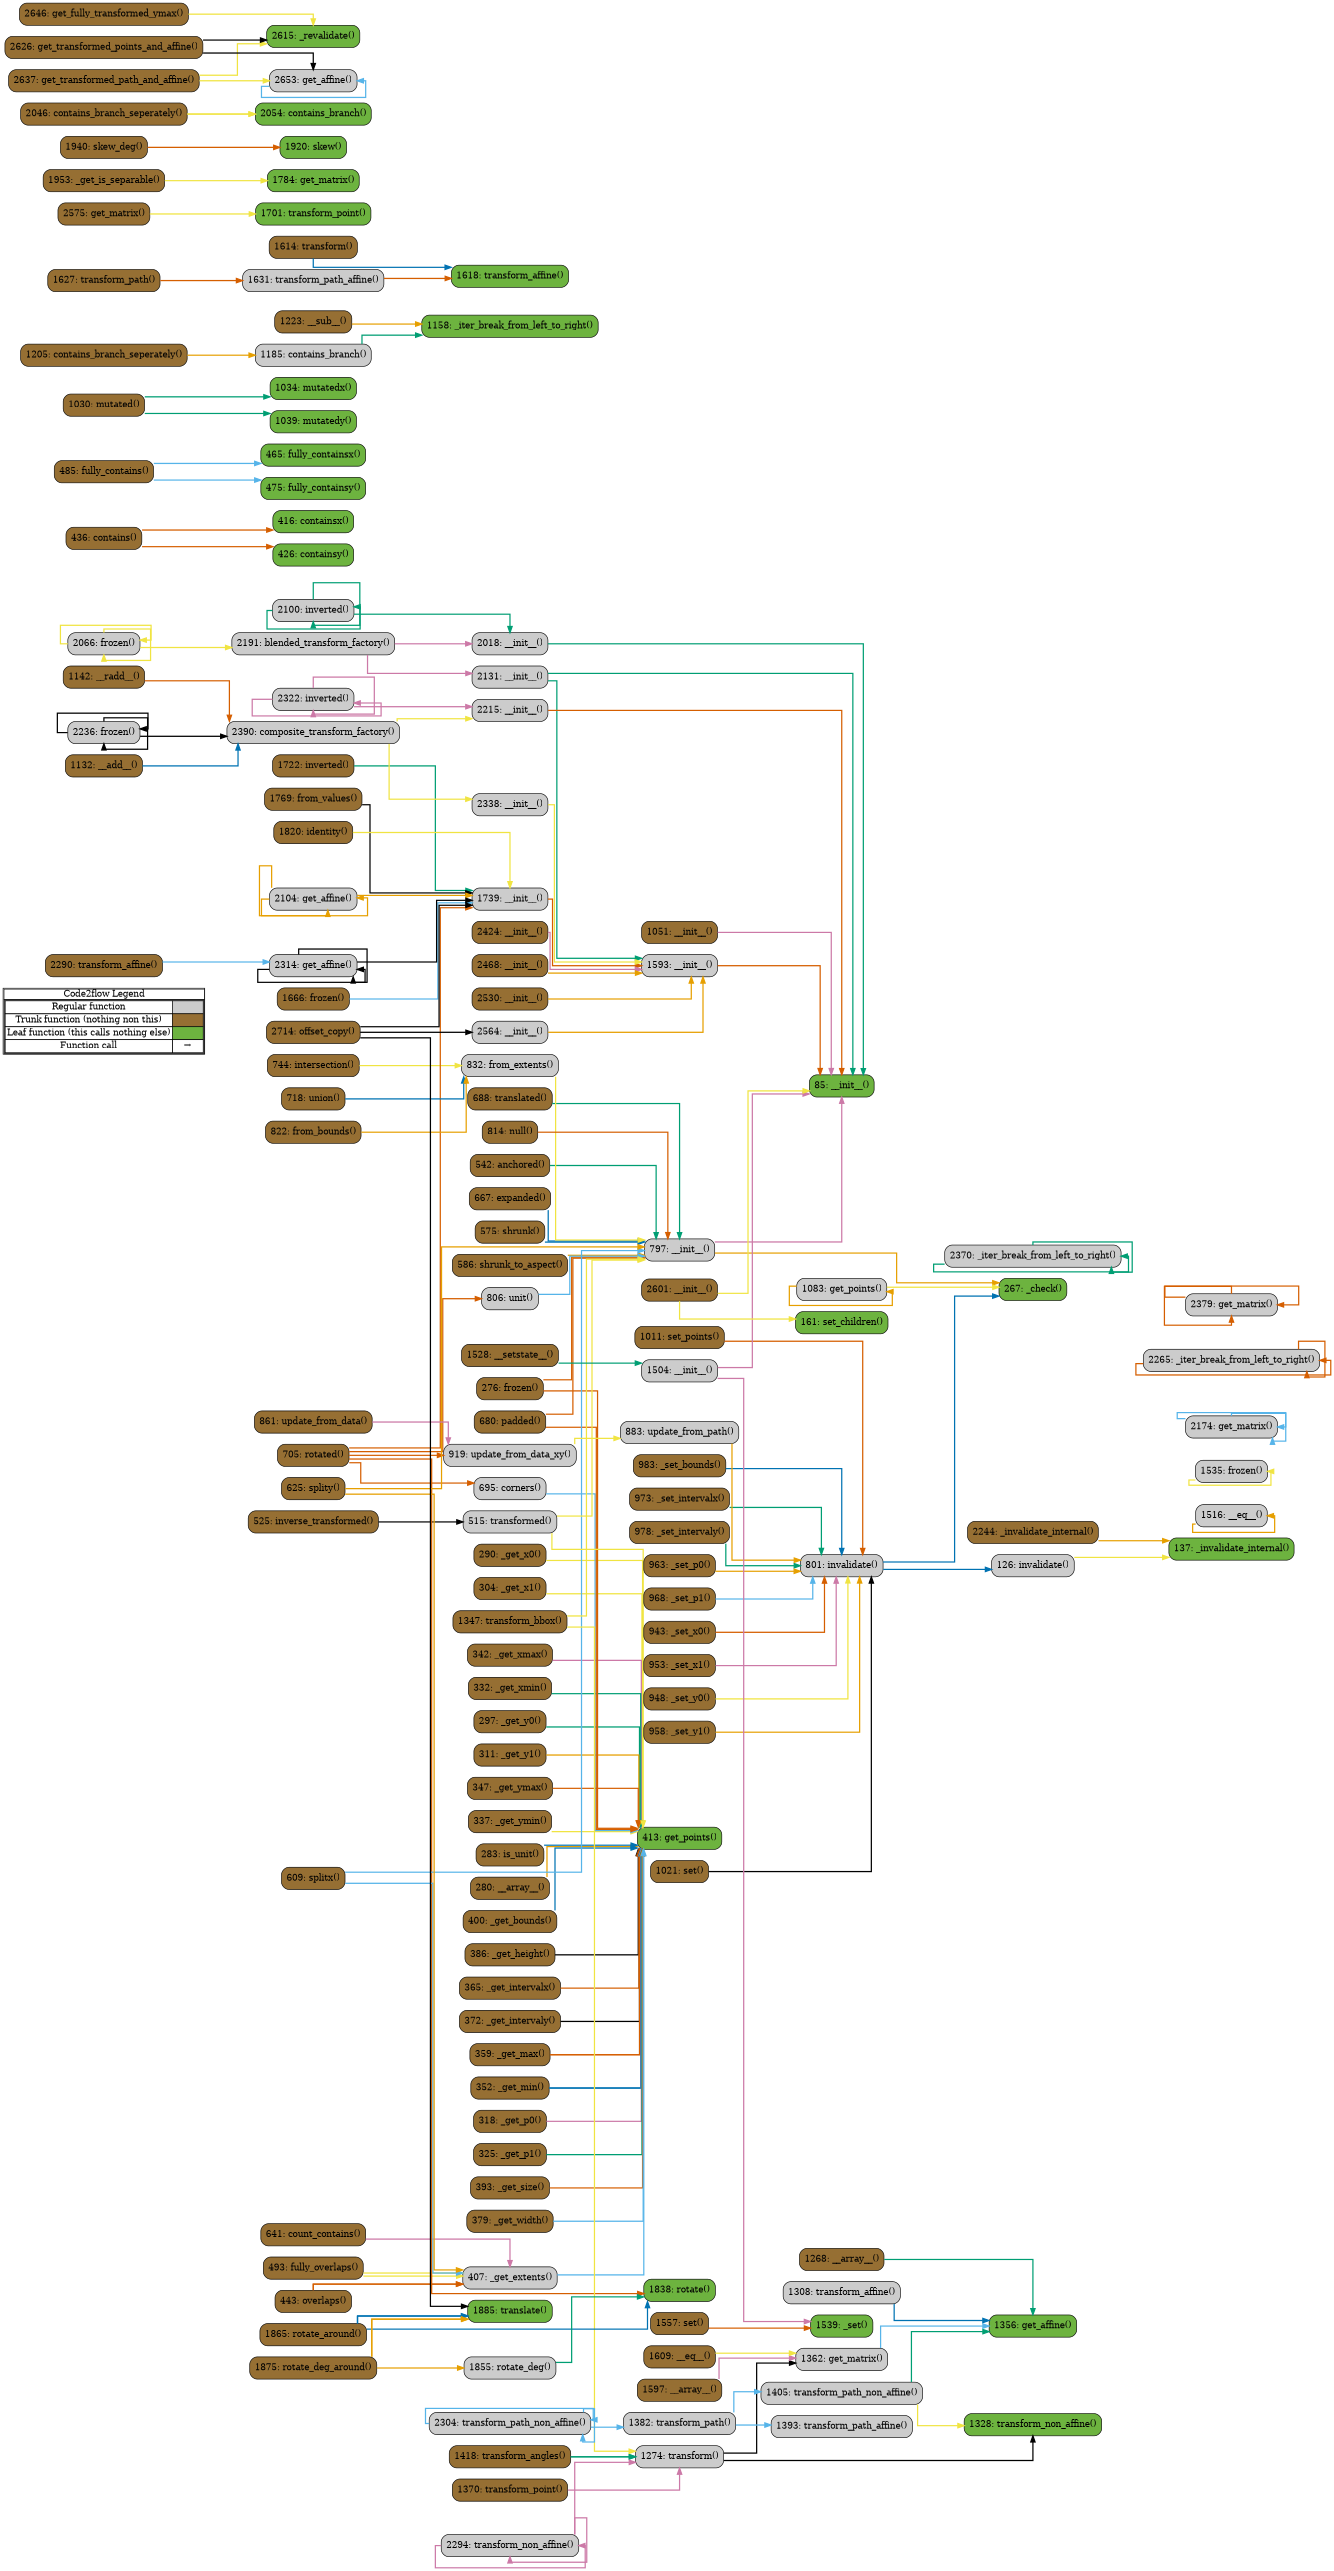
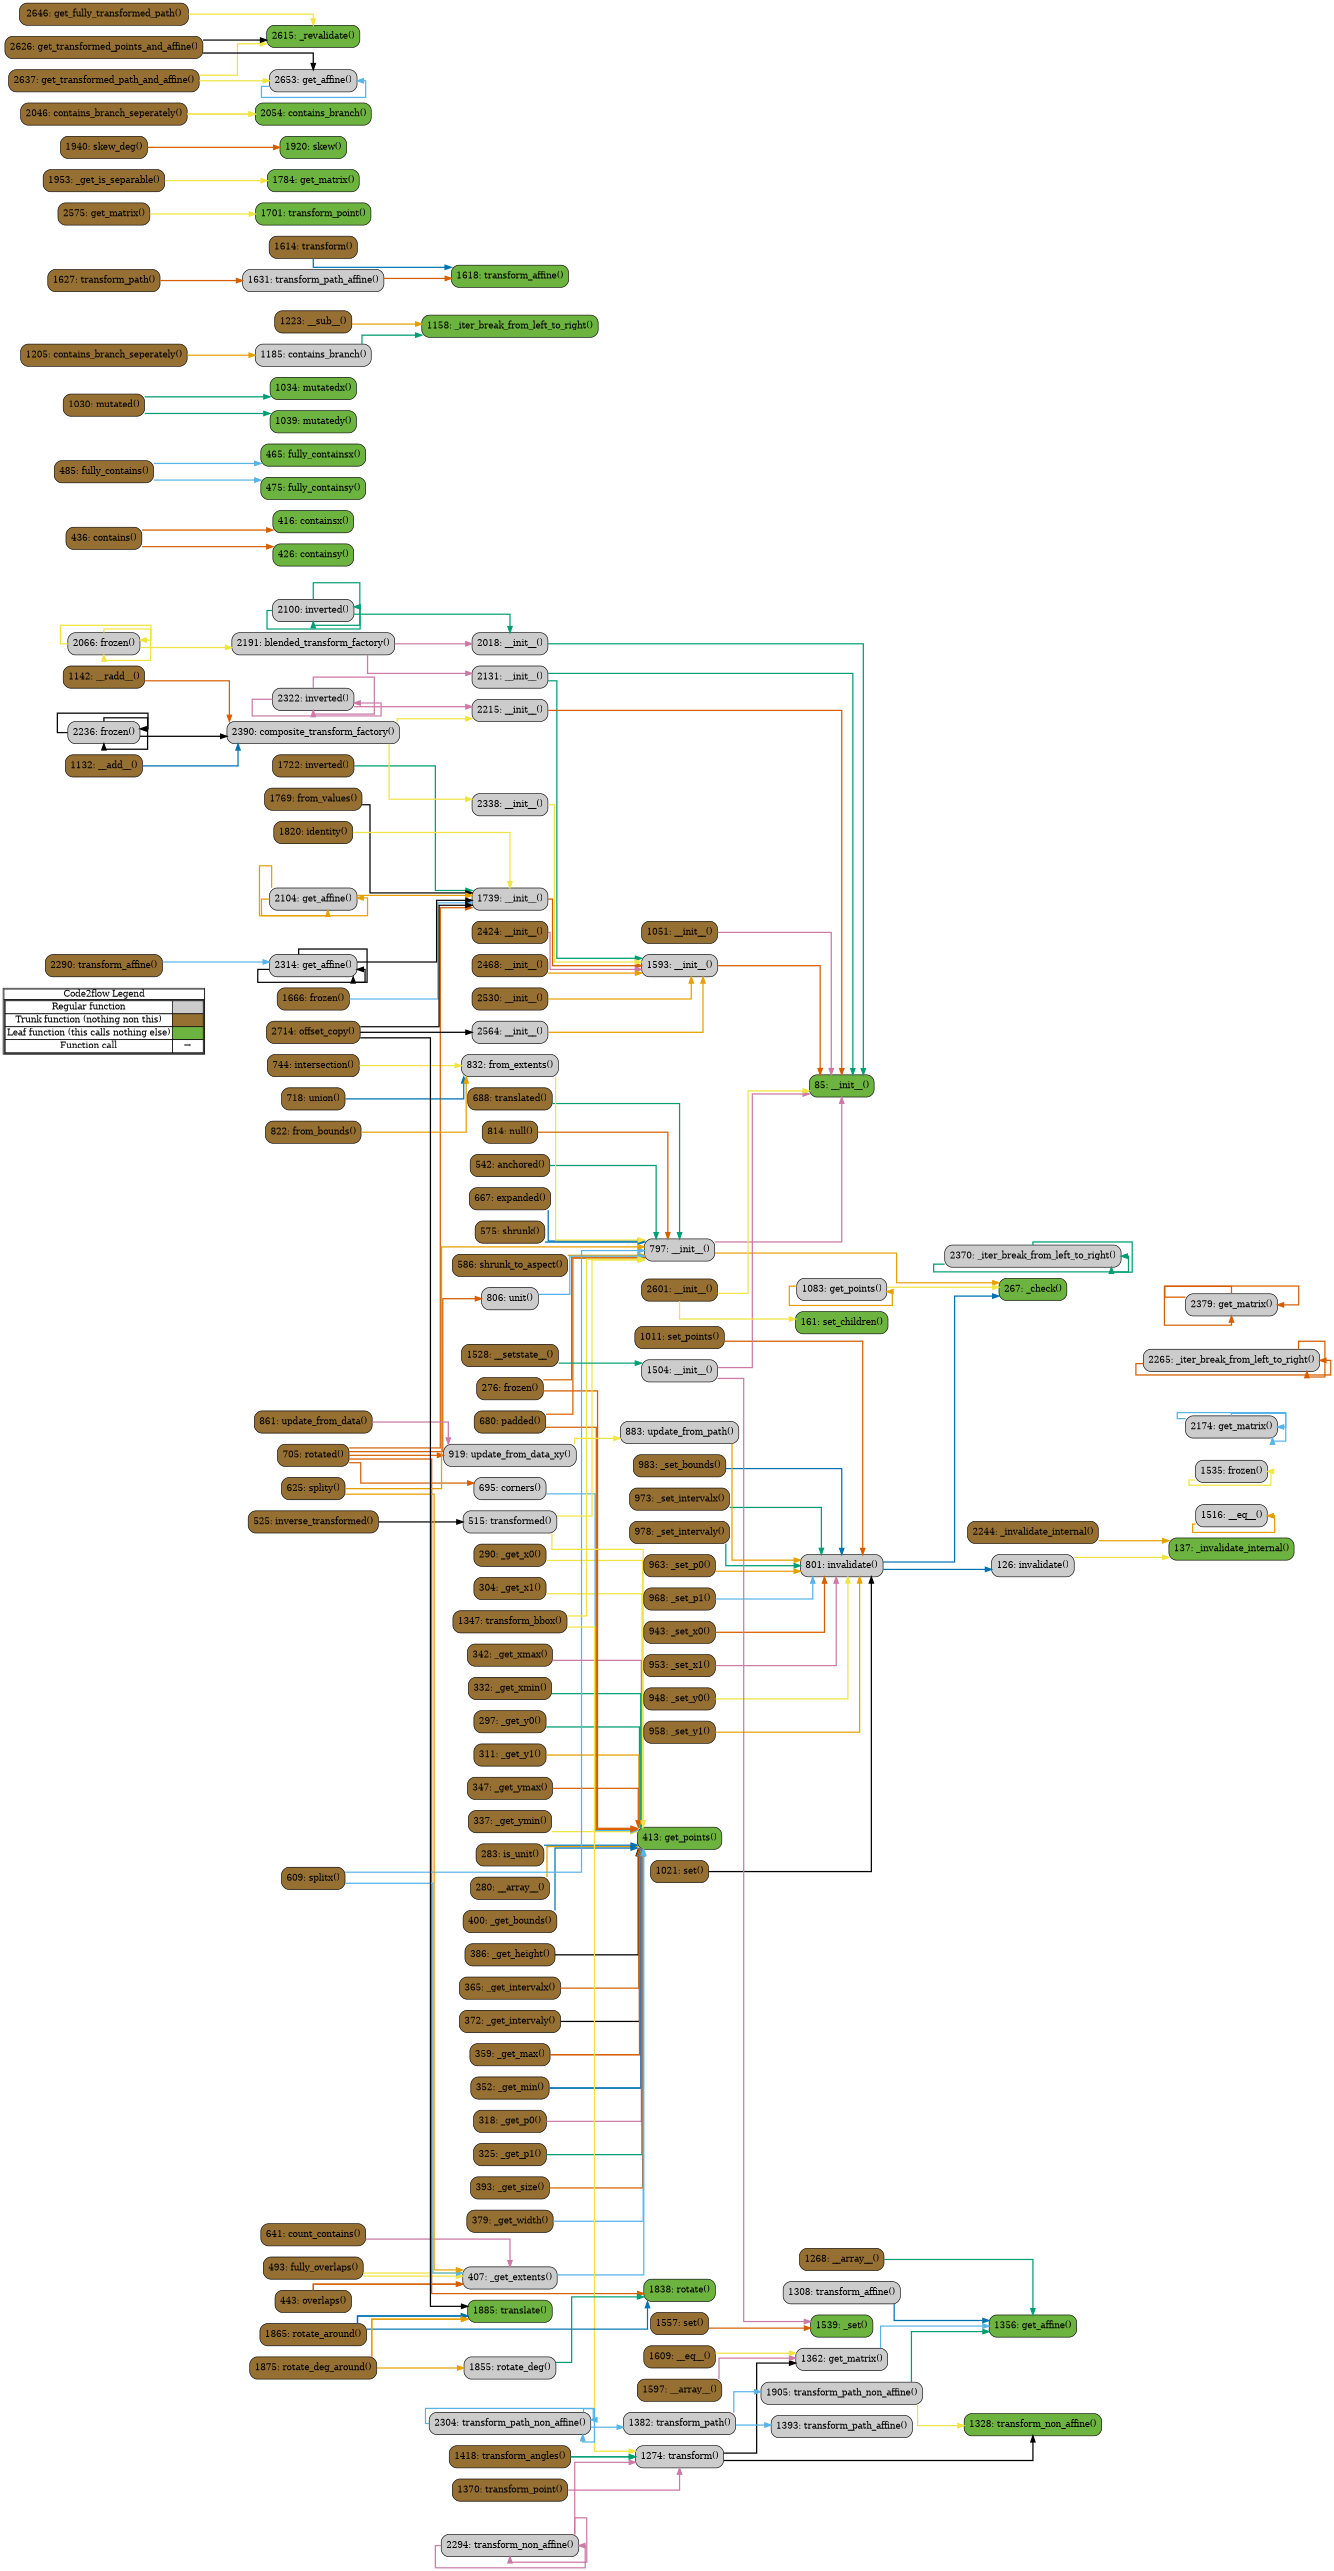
(104, 14) -> (104, 14)
(842, 2393) -> (842, 2393)
